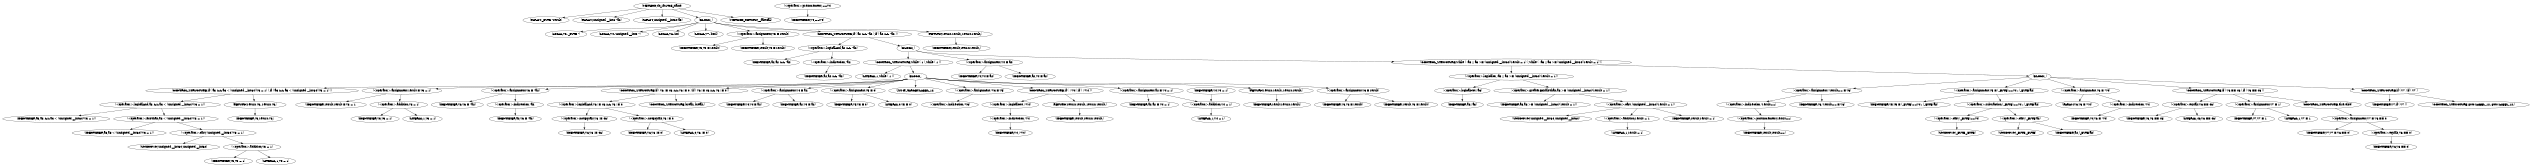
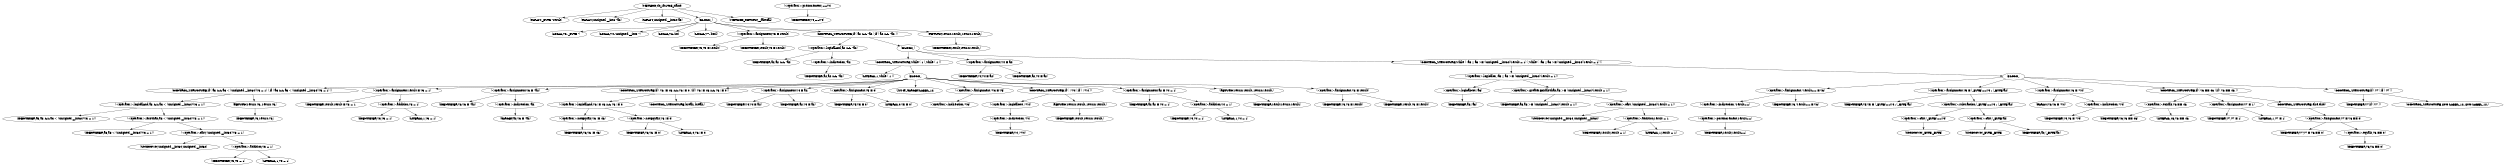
(1211, 97) -> (1200, 111)
(1666, 112) -> (1626, 126)
(515, 119) -> (515, 119)
